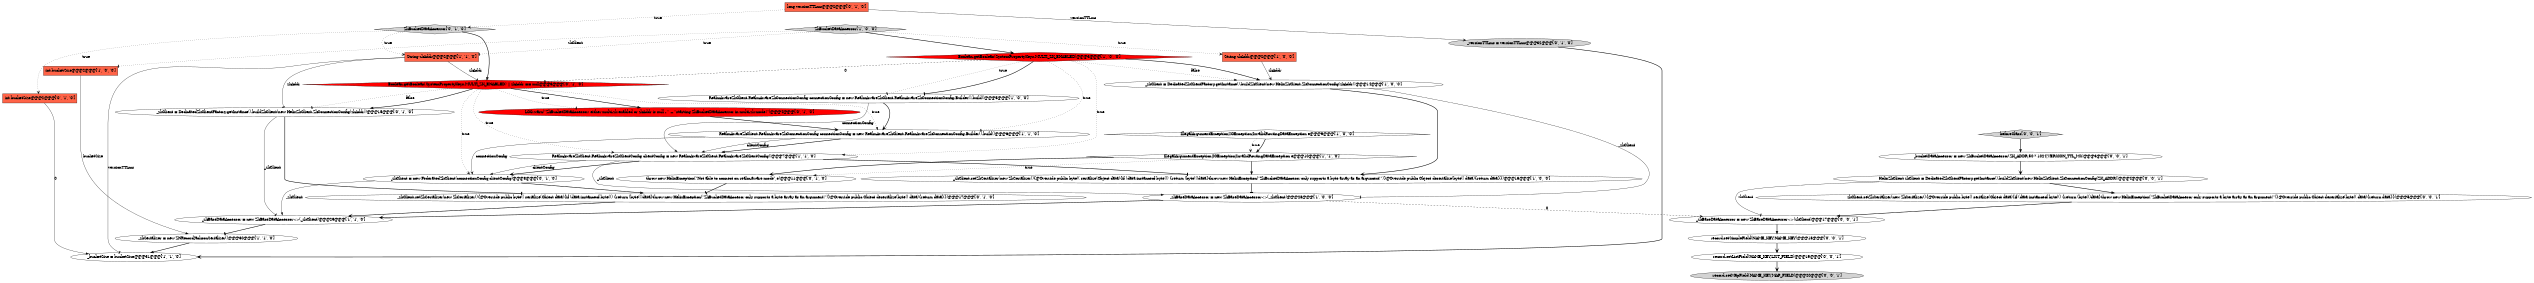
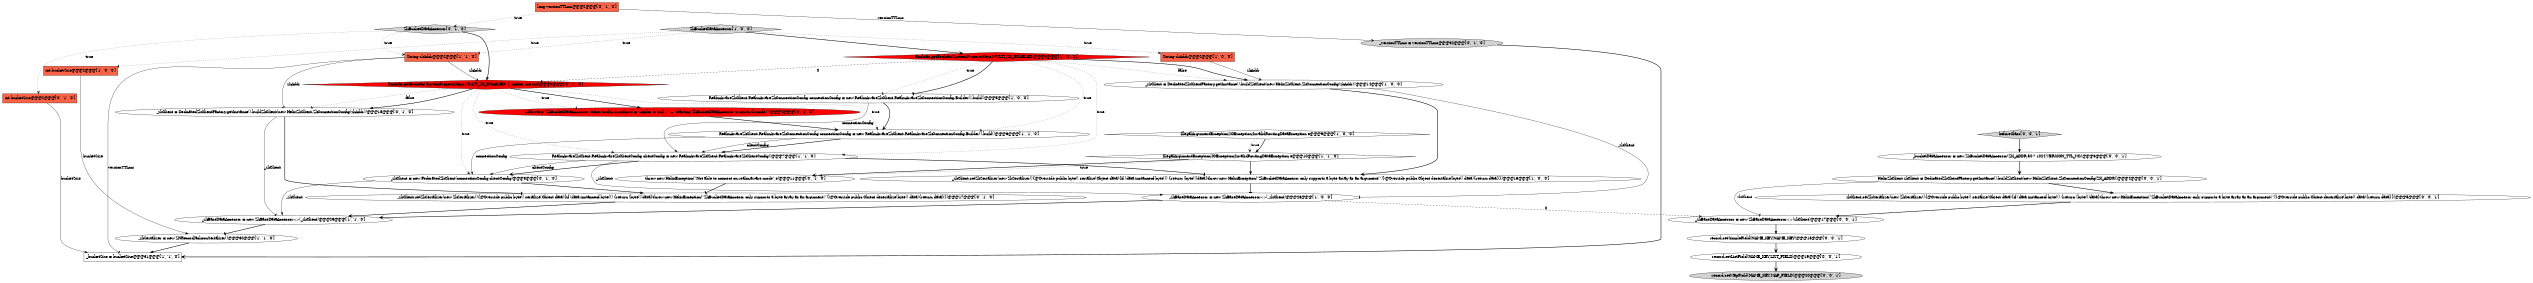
(575, 43) -> (535, 43)
(56, 179) -> (71, 179)
(134, 257) -> (133, 257)
